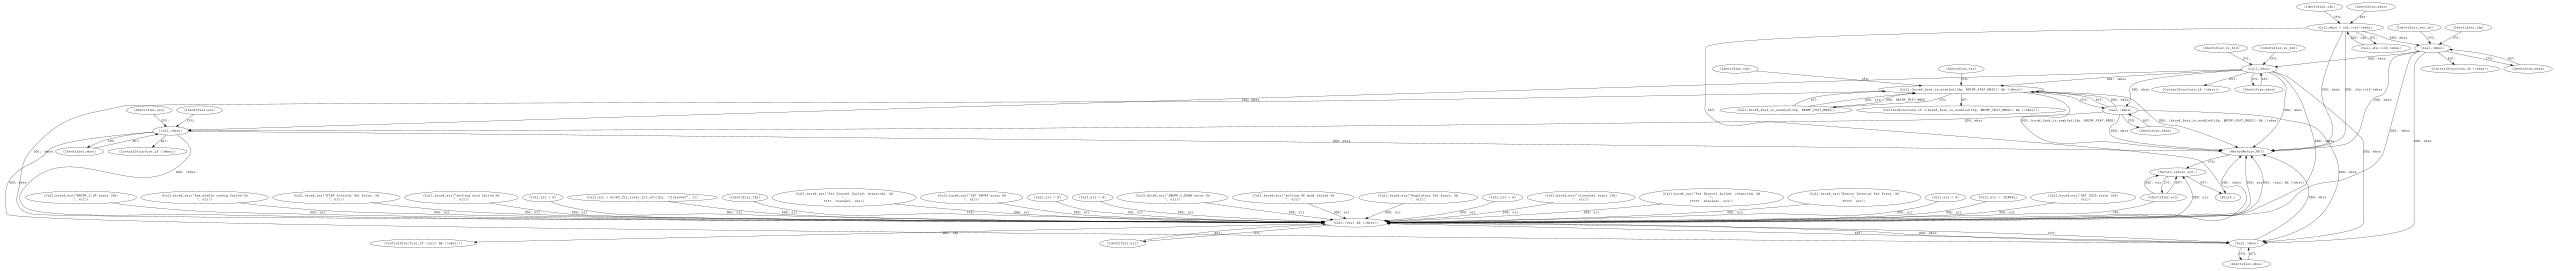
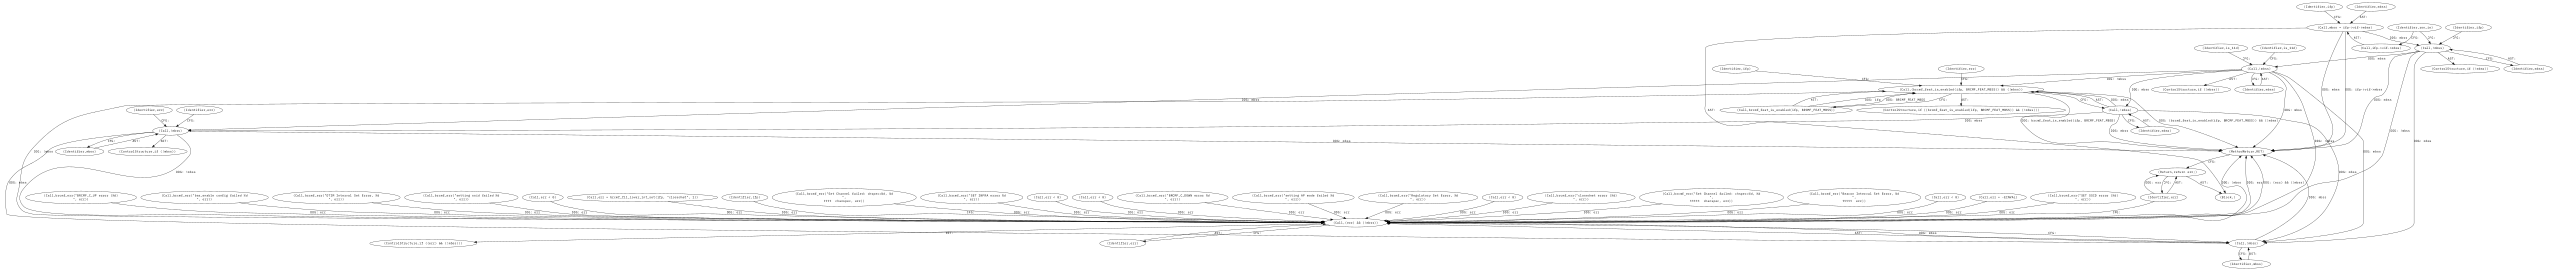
(2365, 37) -> (2409, 39)
(2358, 38) -> (2358, 38)
(1806, 220) -> none
(951, 233) -> (951, 233)
